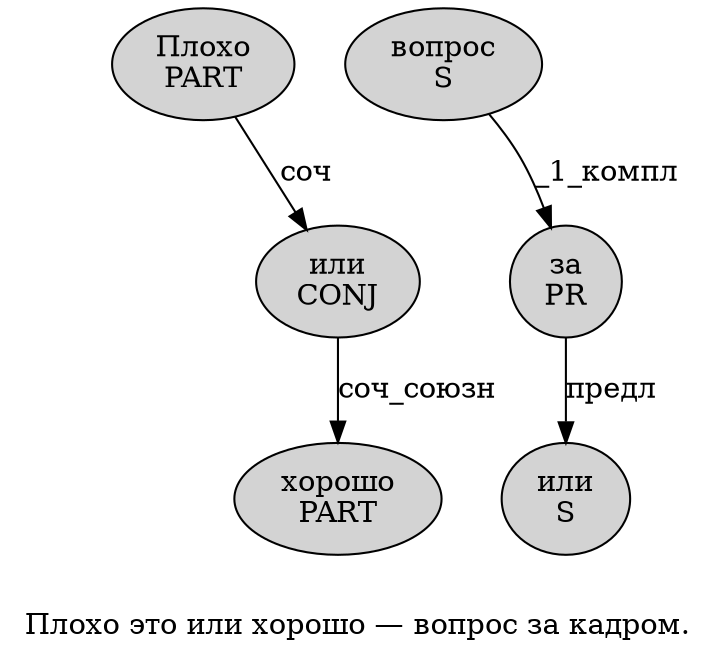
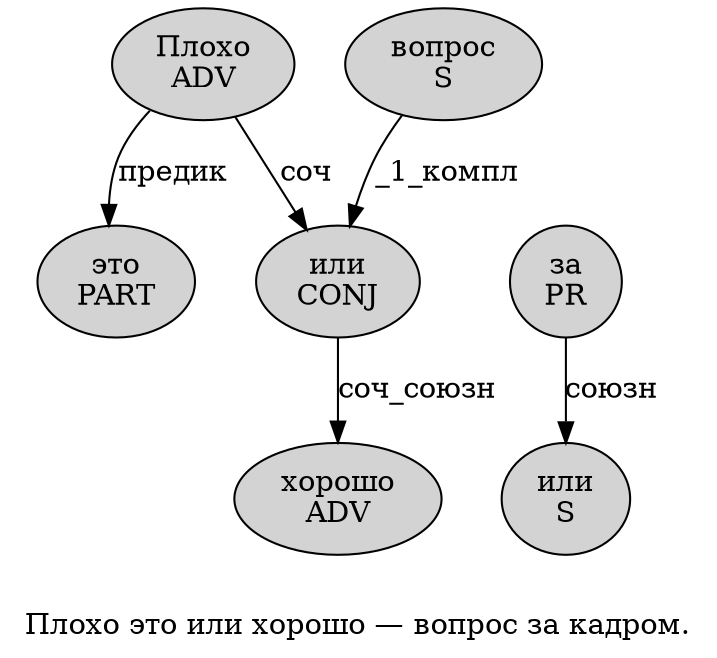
(203, 64) -> (203, 64)
(521, 159) -> (375, 159)
none -> (116, 282)
(611, 390) -> (611, 390)
(338, 499) -> (338, 499)
